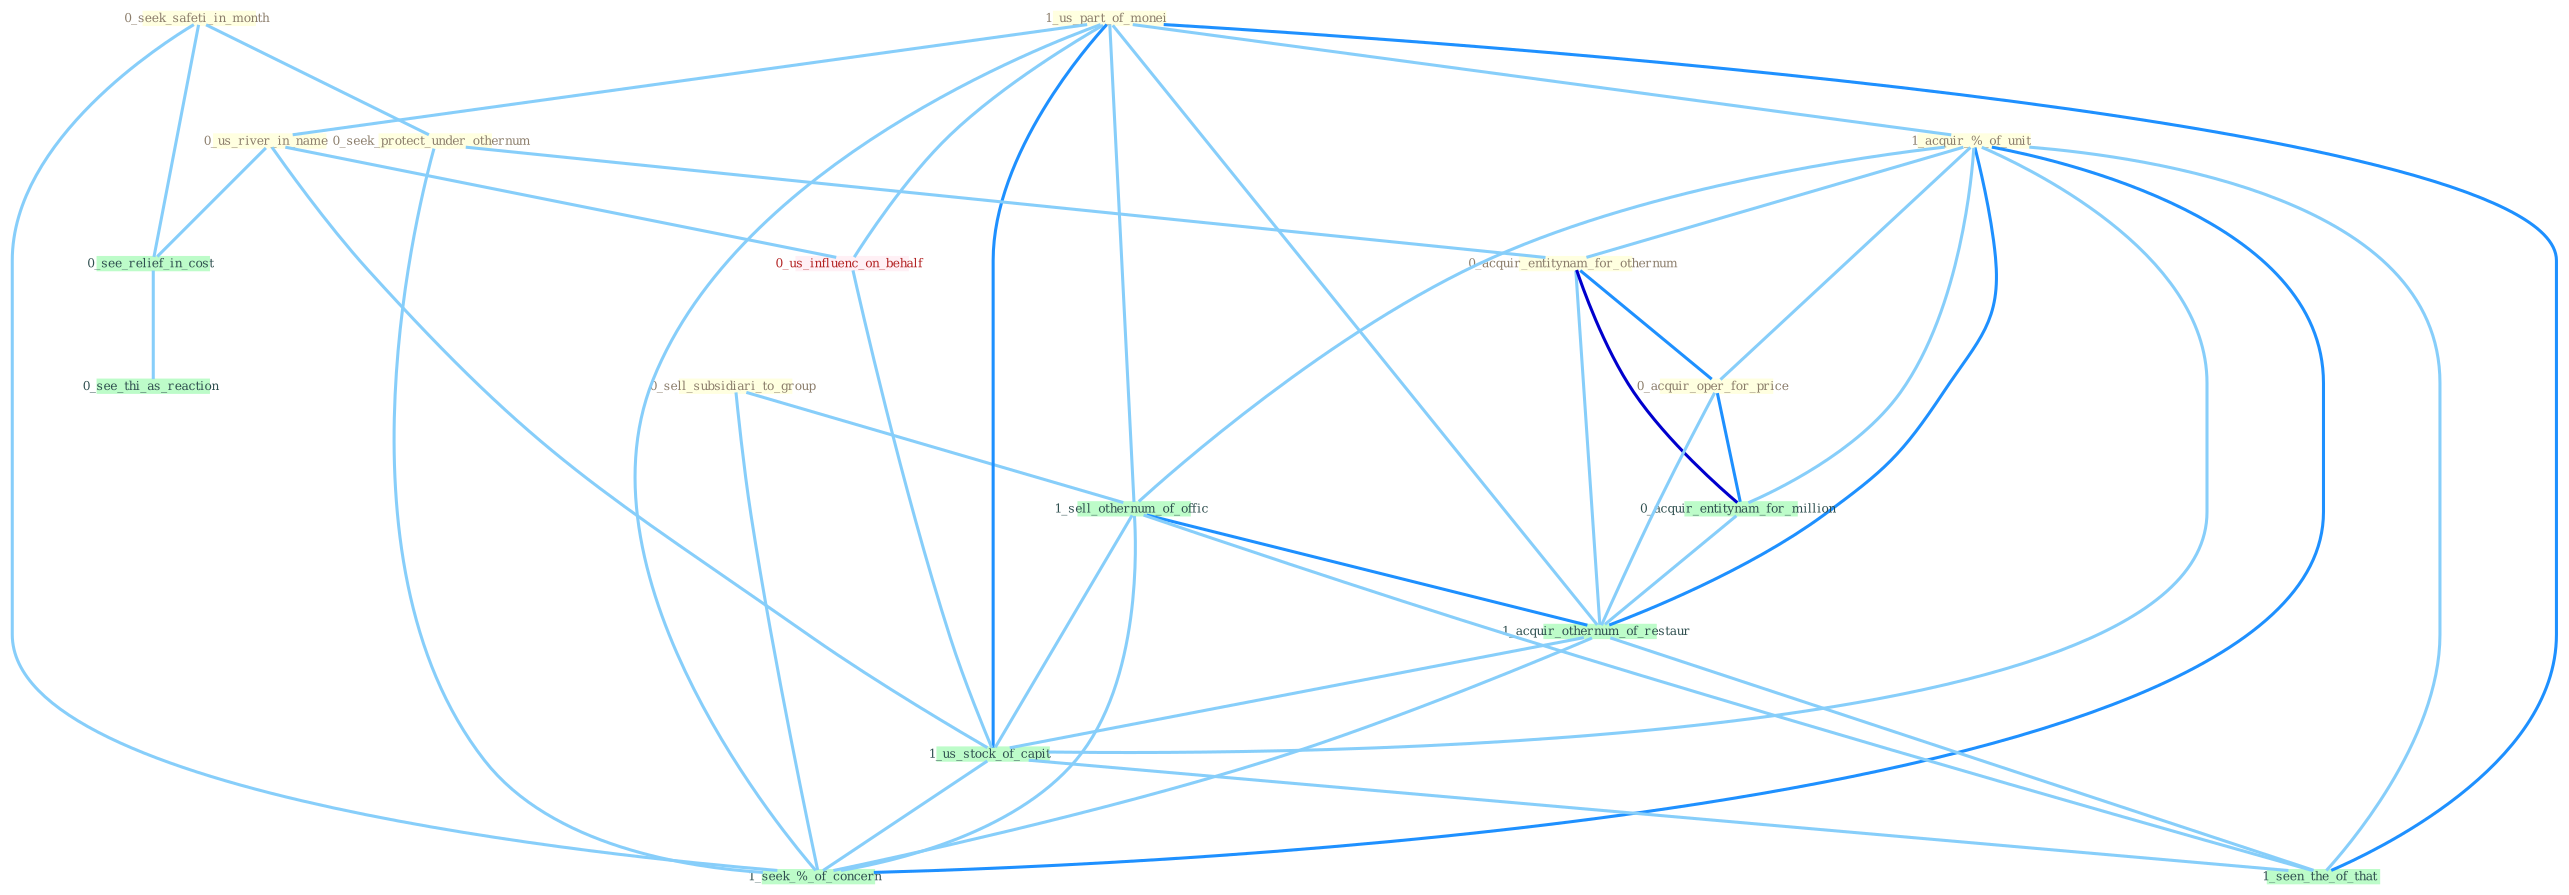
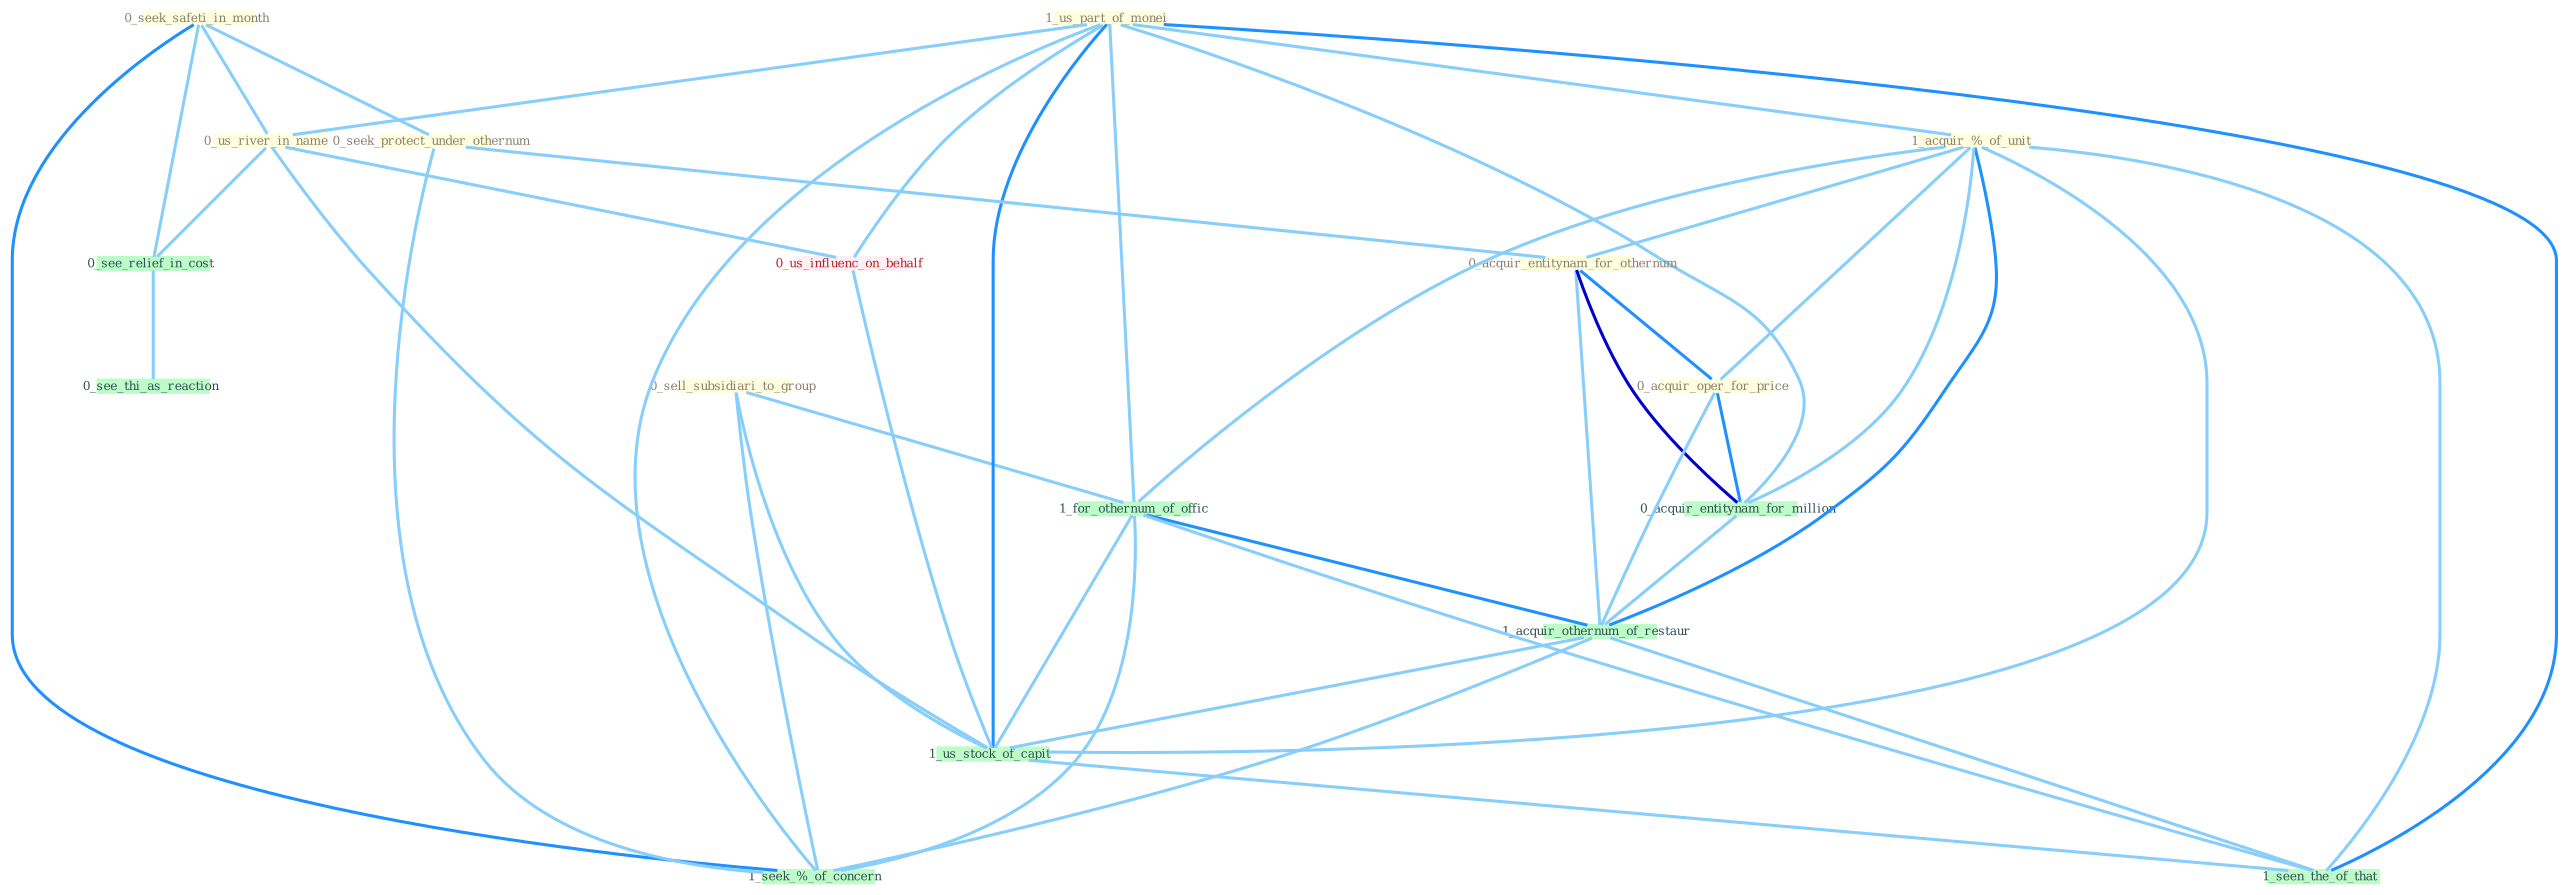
none -> (234, 80)
(1343, 310) -> (1548, 196)
(1134, 509) -> (1134, 509)
(48, 697) -> (48, 697)
(1873, 770) -> none
(905, 816) -> (812, 606)
